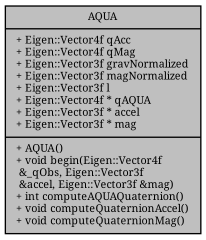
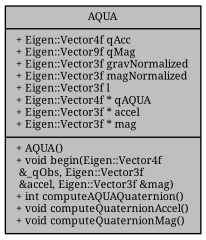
(76, 52) -> (76, 52)
